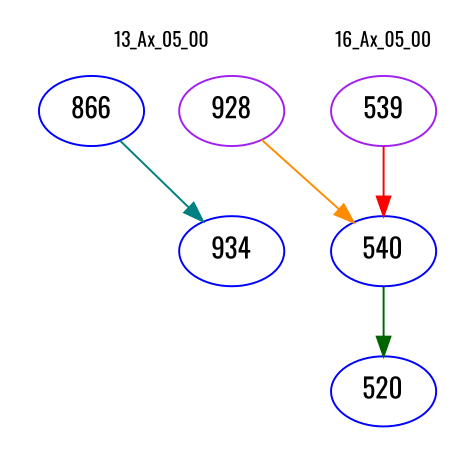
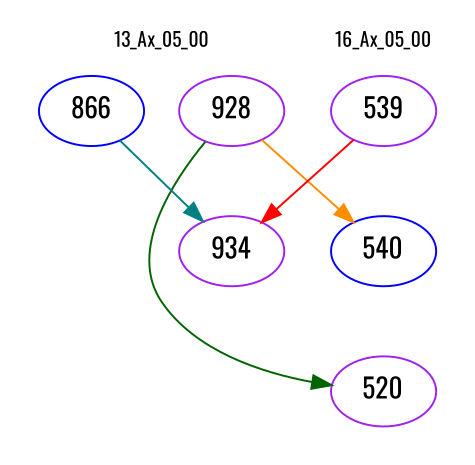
(384, 172) -> (328, 162)
(232, 251) -> (232, 251)
(384, 312) -> (154, 285)
(384, 391) -> (384, 391)
